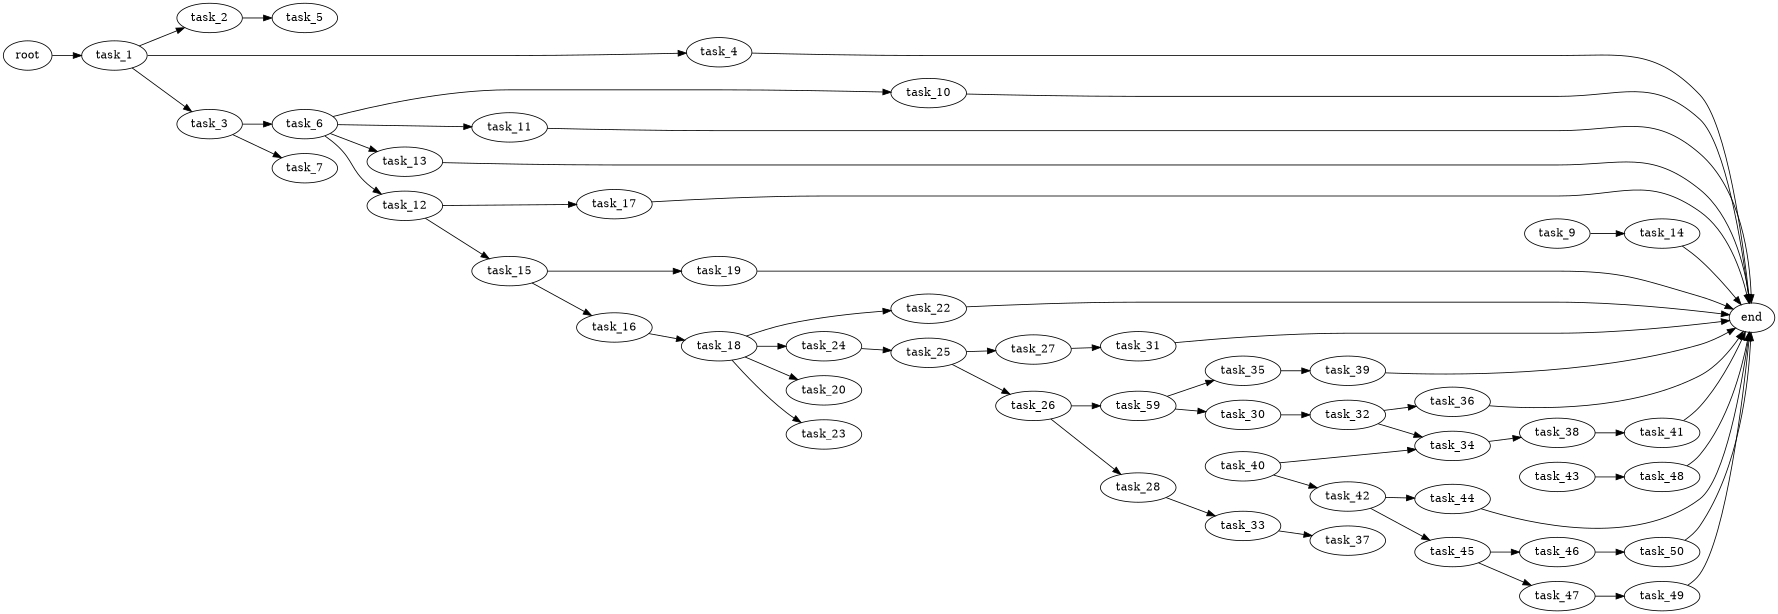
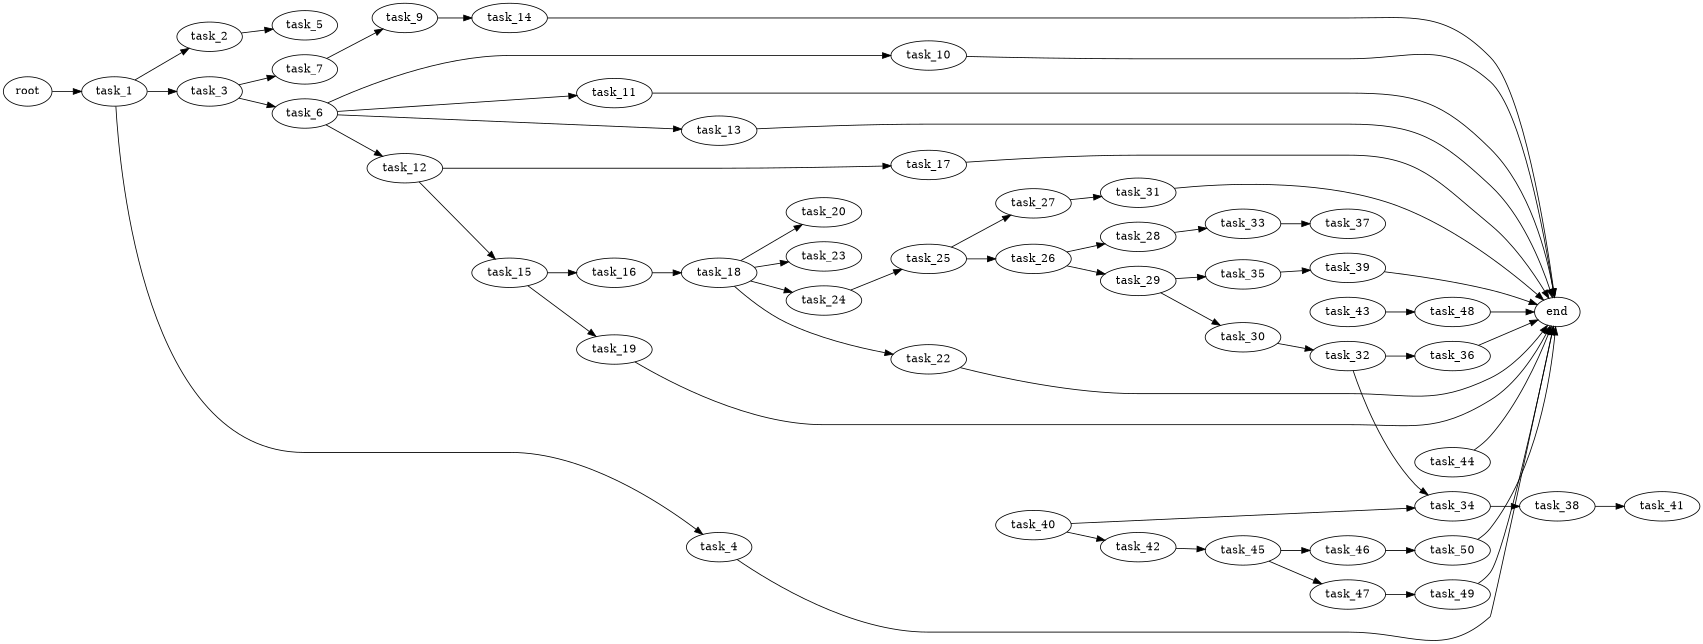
none -> (351, 46)
(1718, 384) -> none
(1138, 406) -> (1138, 281)
(1396, 498) -> none
